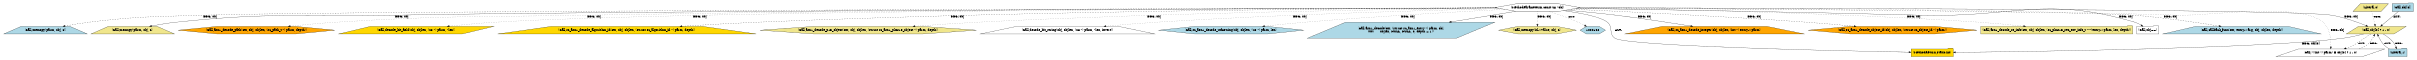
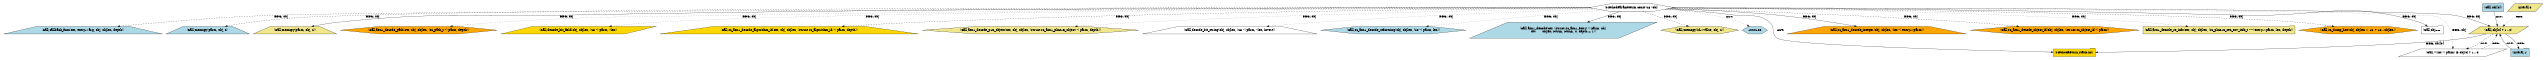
(1537, 18) -> (1665, 19)
none -> (2358, 30)
